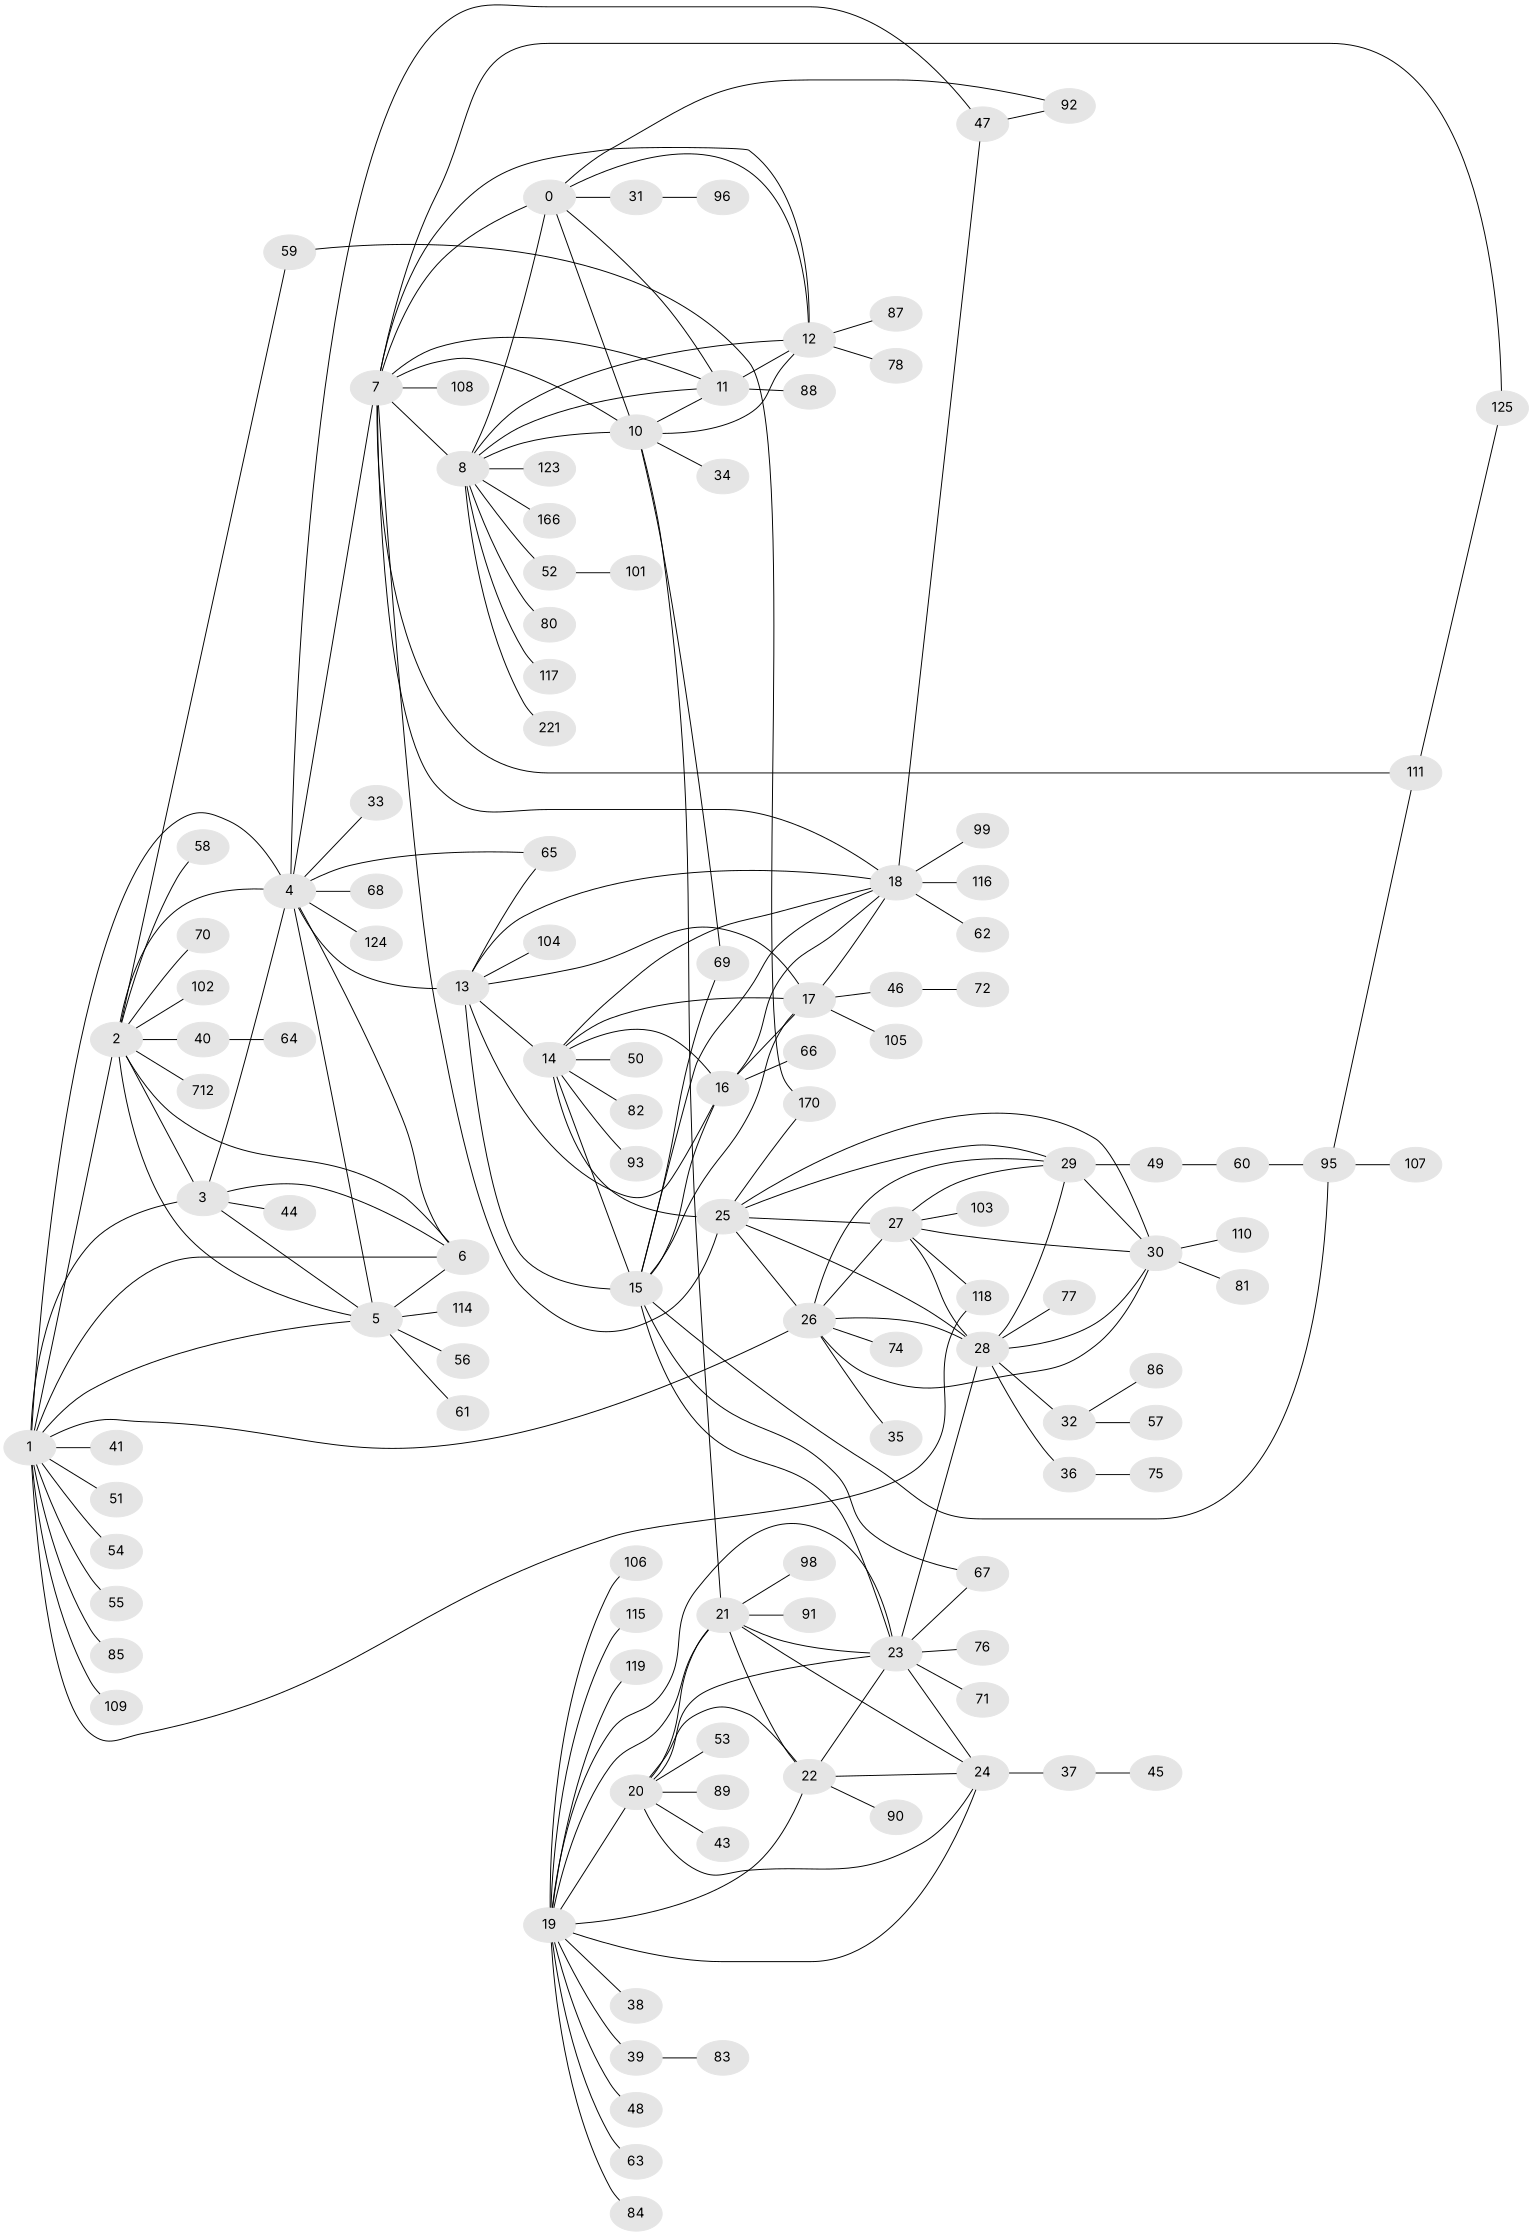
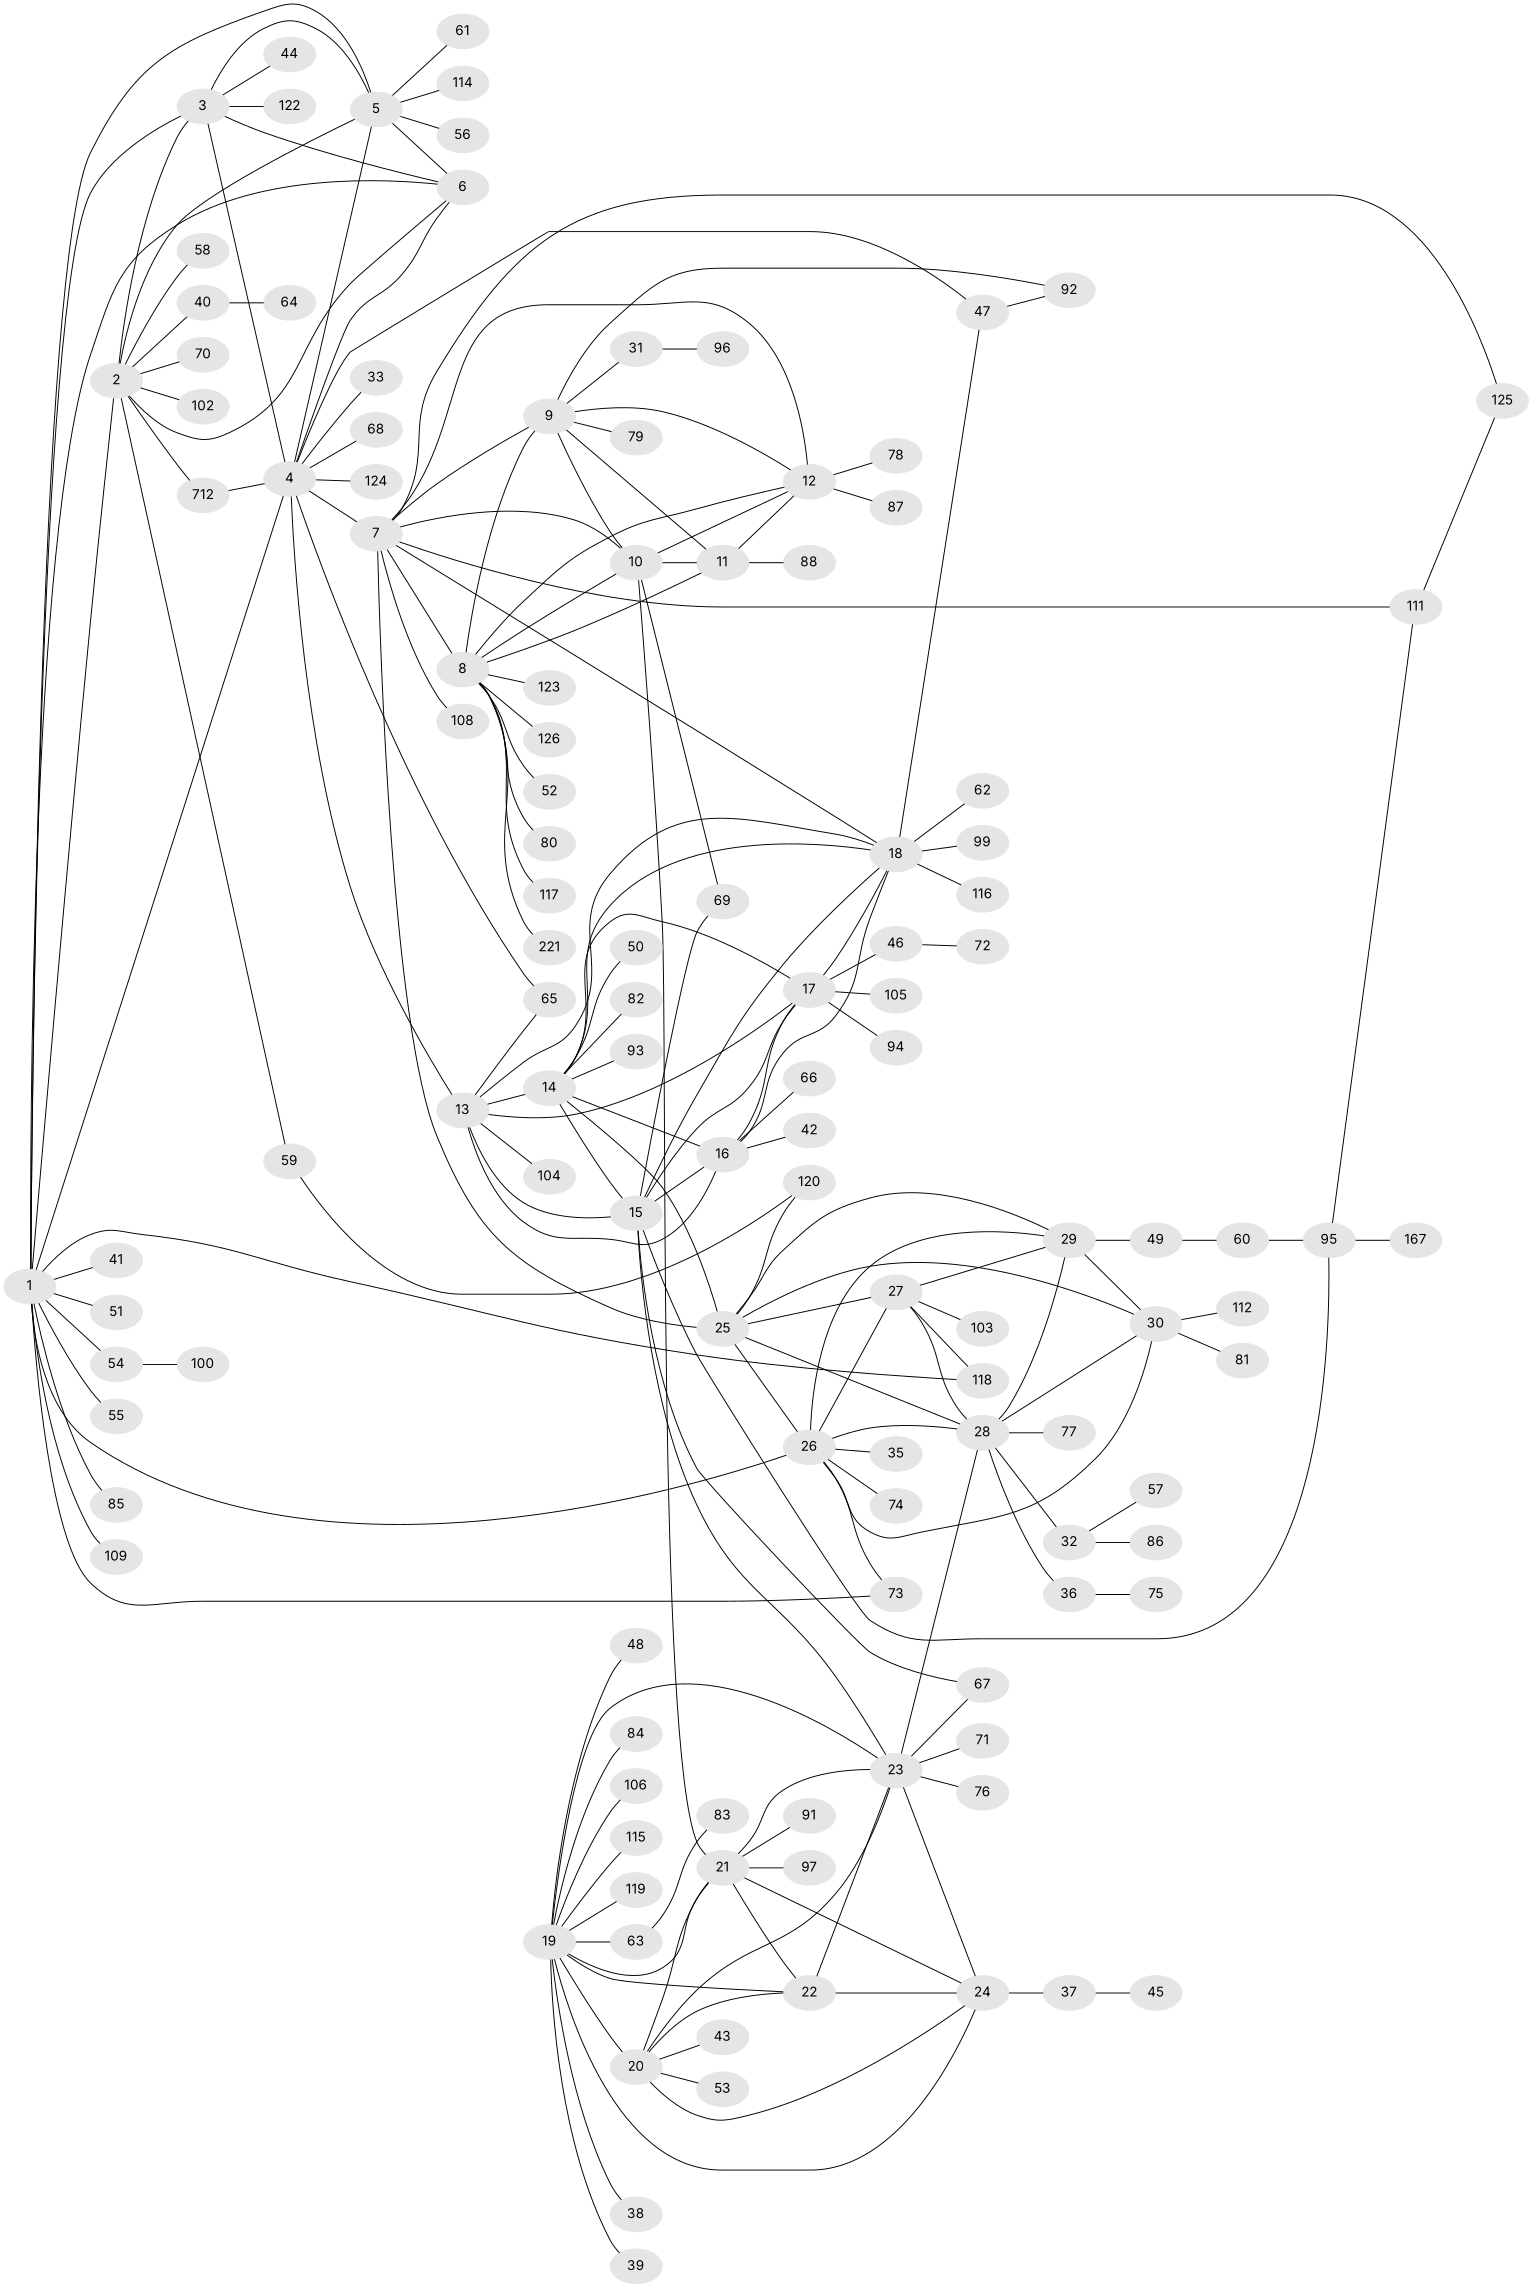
none -> (290, 106)
(550, 197) -> (550, 416)
(545, 339) -> none
none -> (636, 438)
(723, 477) -> none
(550, 521) -> (550, 740)
(636, 573) -> none
(163, 923) -> (247, 487)
none -> (896, 1048)
(809, 1104) -> (809, 1183)
none -> (809, 1131)
(1416, 1165) -> (1416, 1240)
(1243, 1235) -> (1243, 1309)
(1025, 1243) -> none
none -> (203, 1364)
(809, 1563) -> (809, 1868)
none -> (896, 1594)
(723, 1792) -> none
(896, 1817) -> none
(680, 2058) -> (680, 1879)
